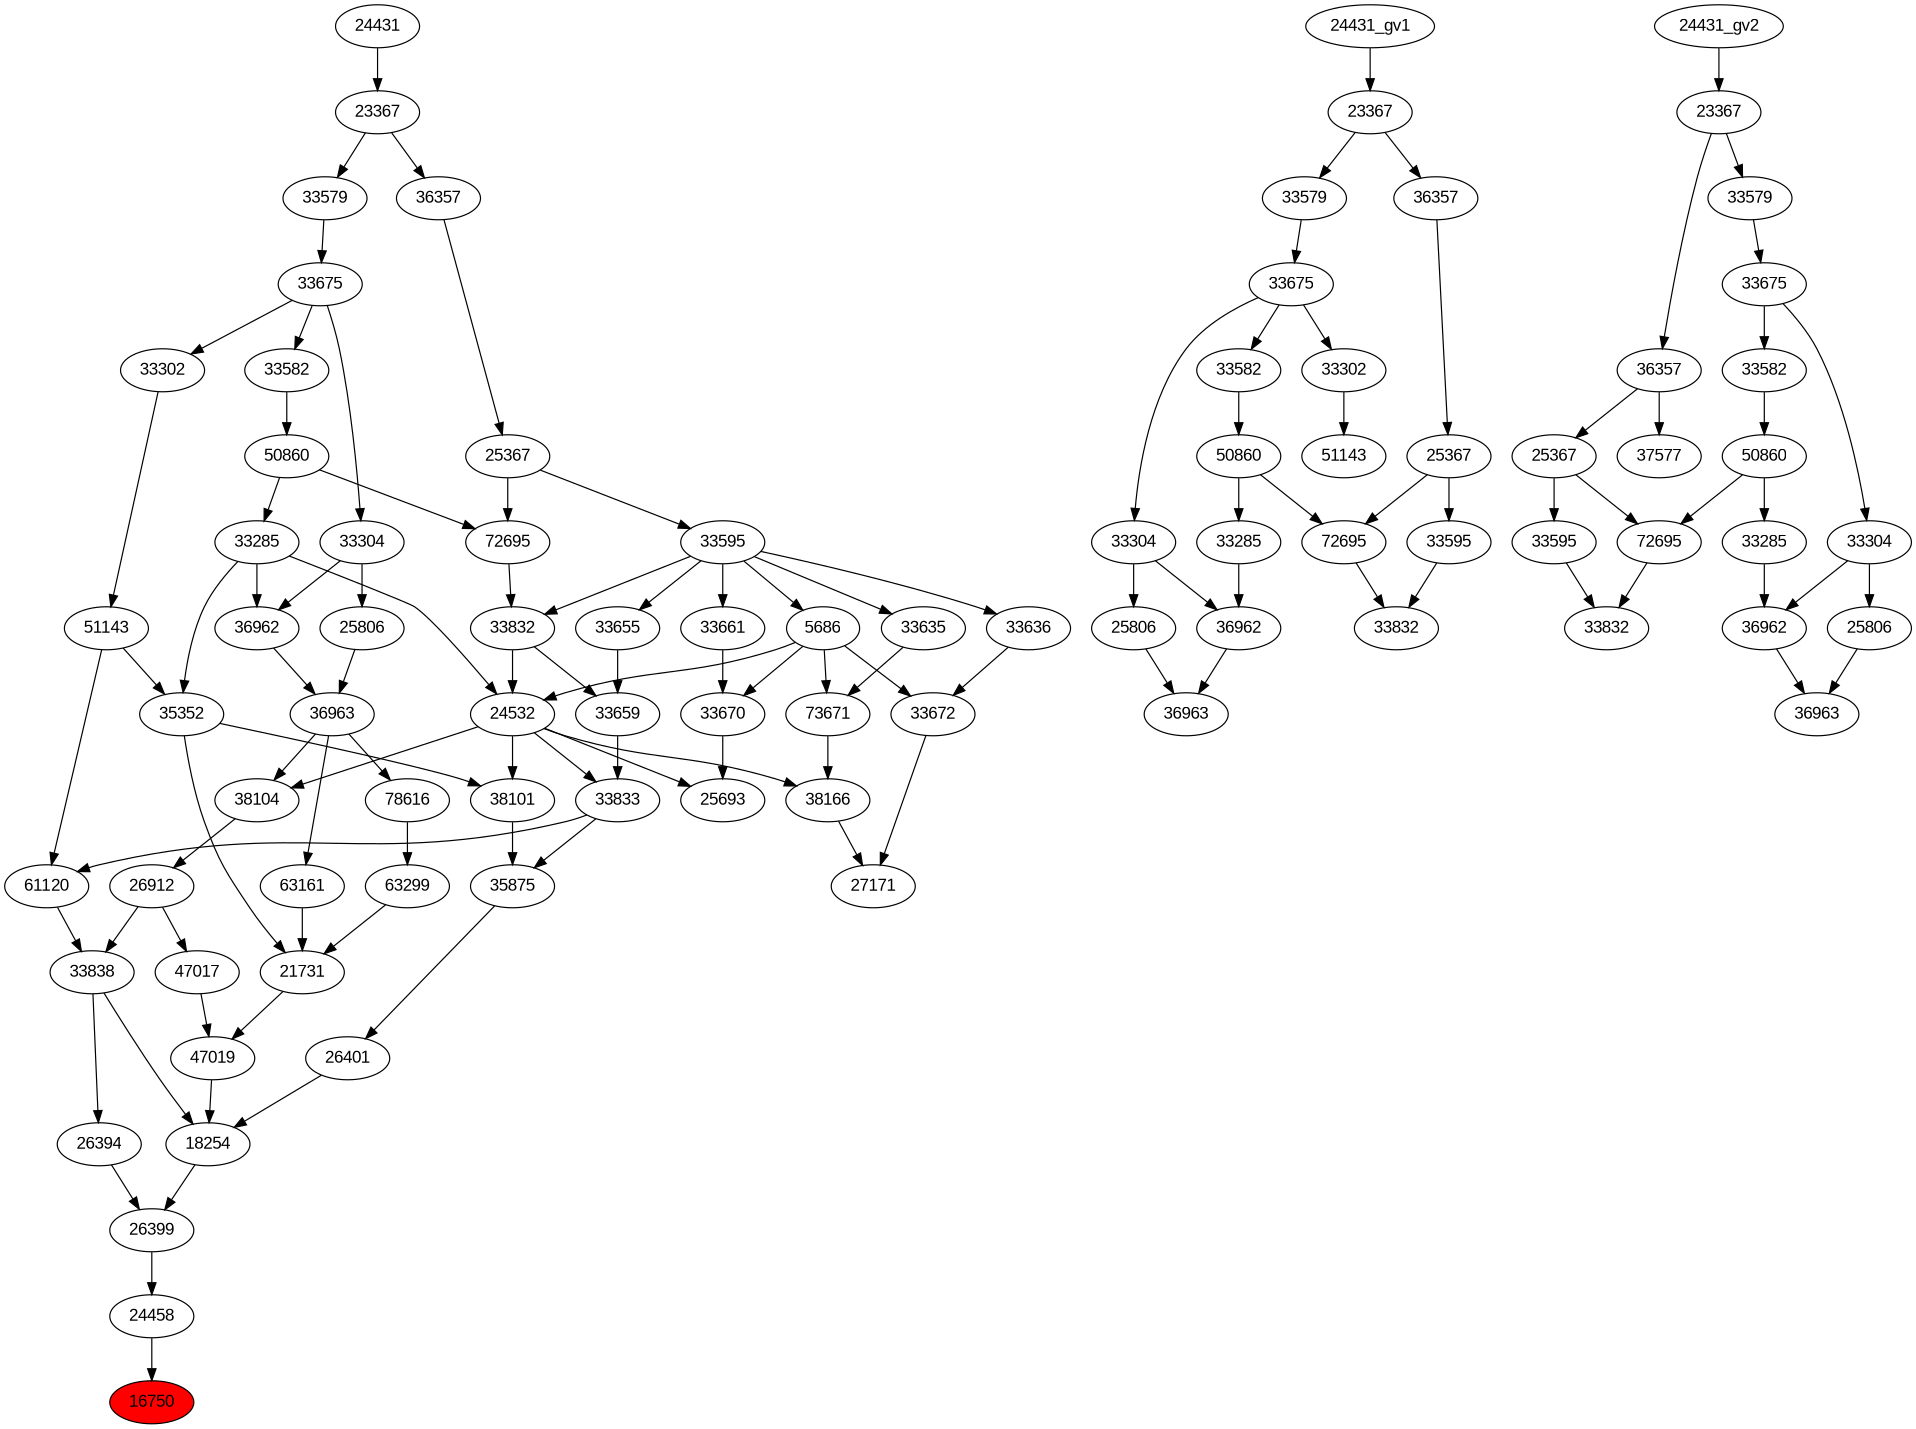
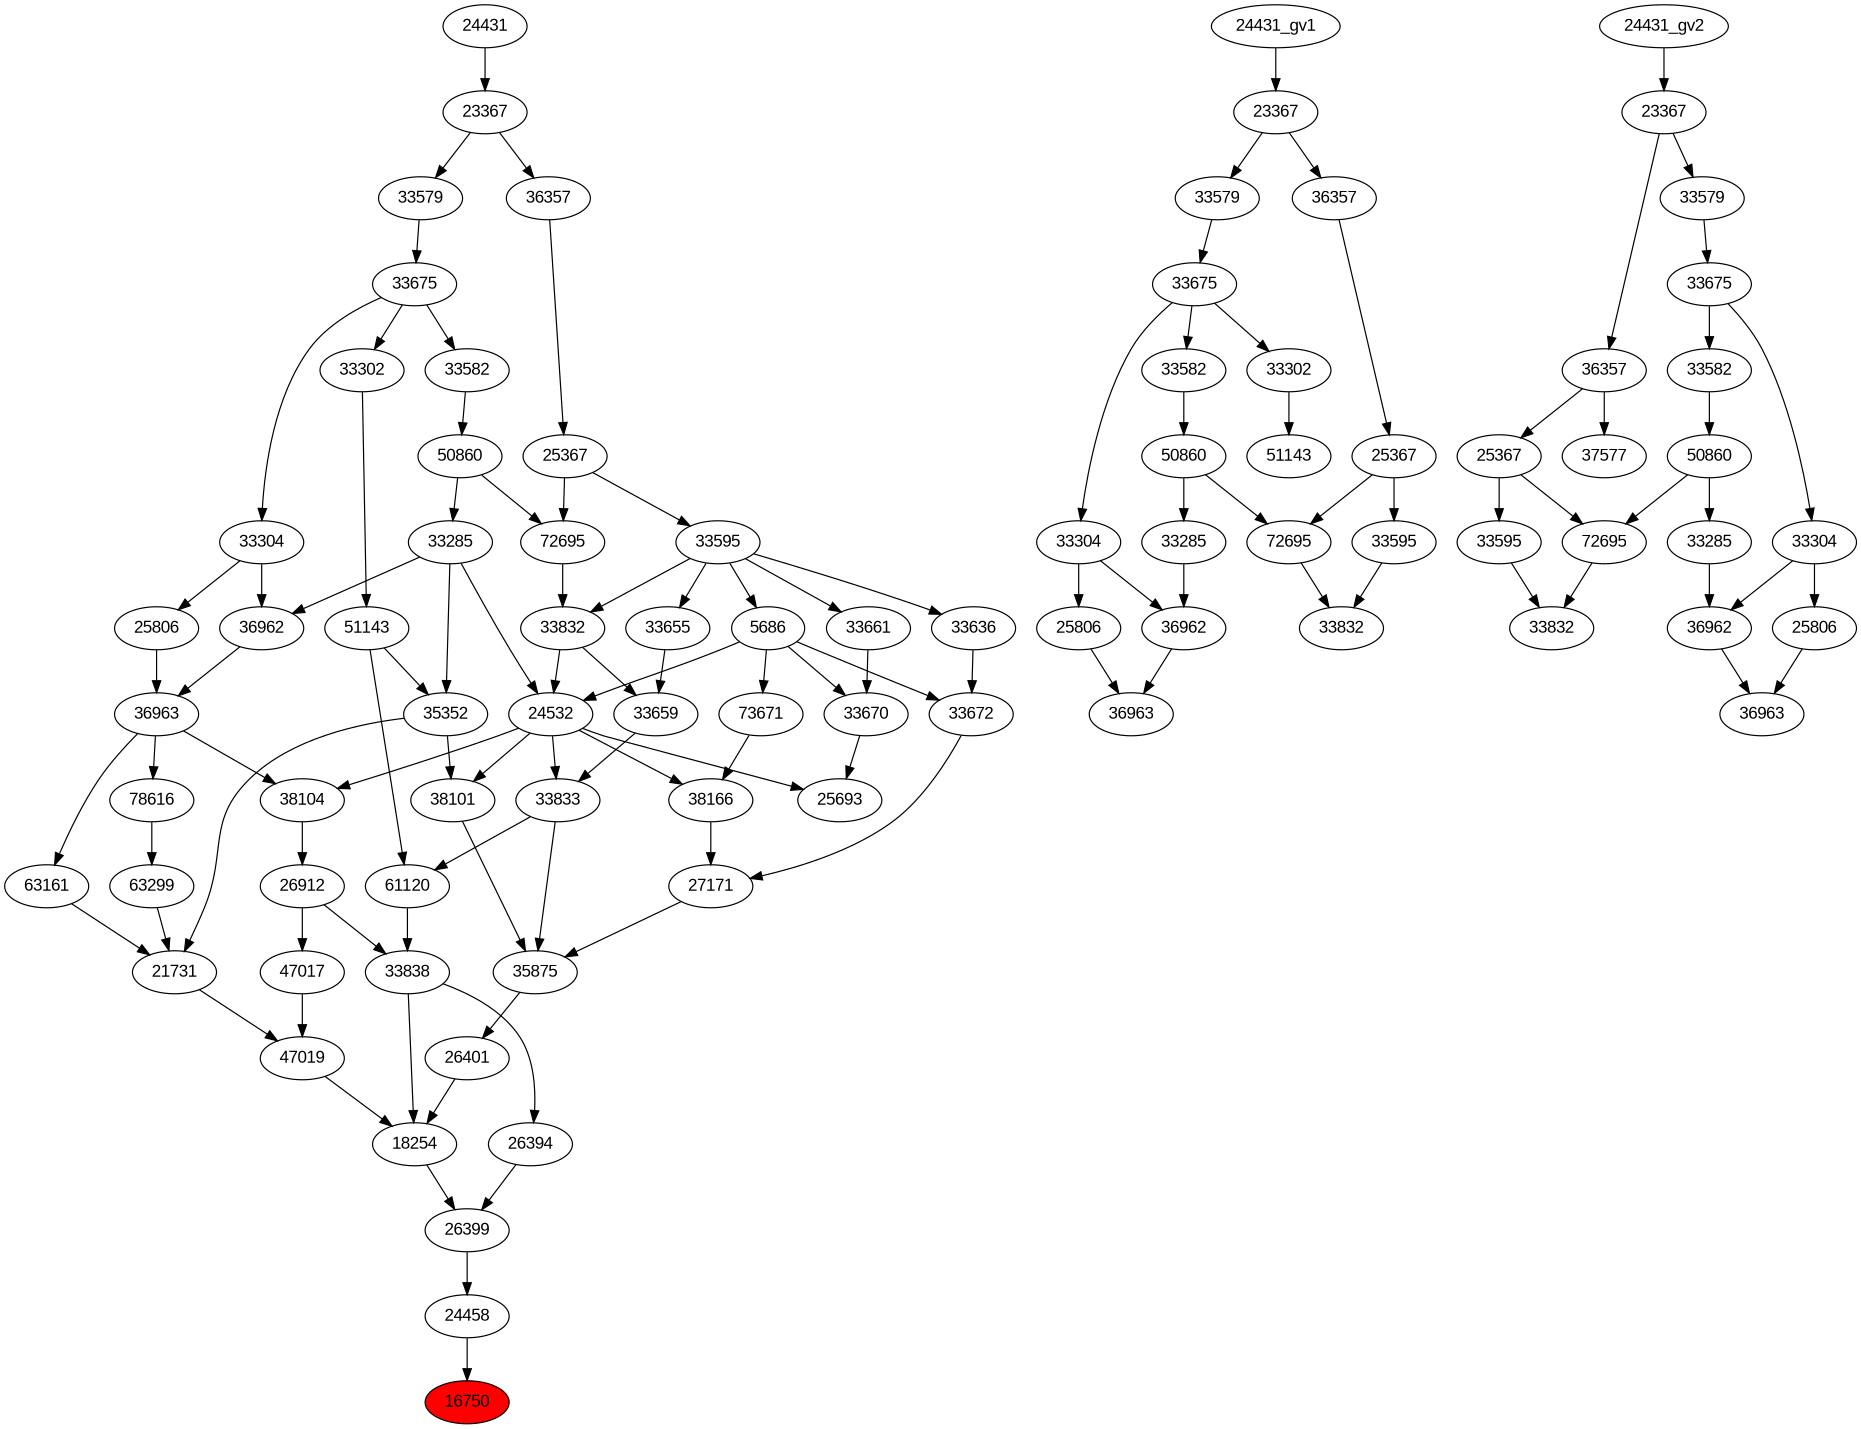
(923, 628) -> none
none -> (629, 927)
